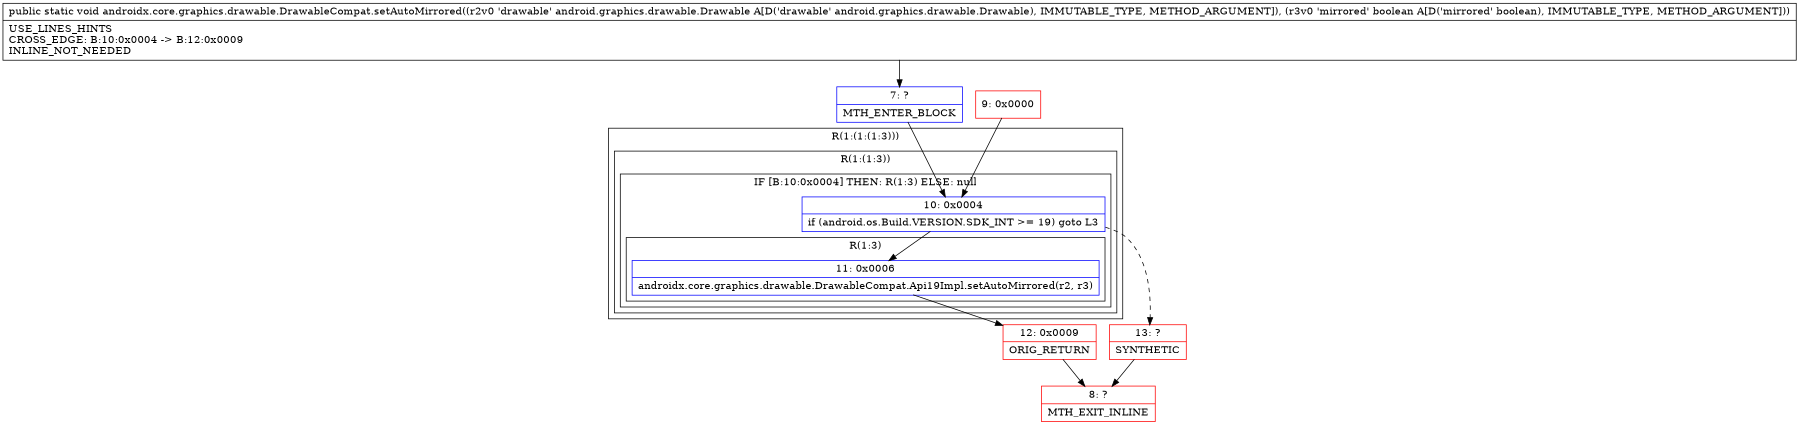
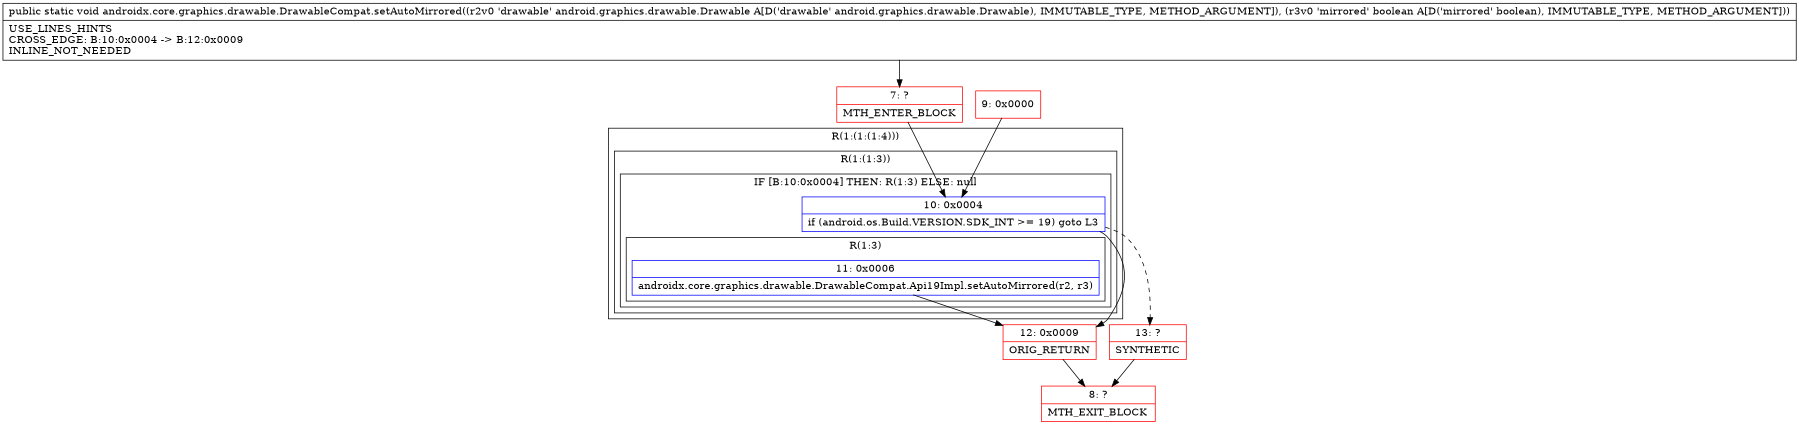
(900, 105) -> (900, 105)
(866, 137) -> (866, 137)
(913, 244) -> (1124, 276)
(1098, 412) -> (1098, 412)
